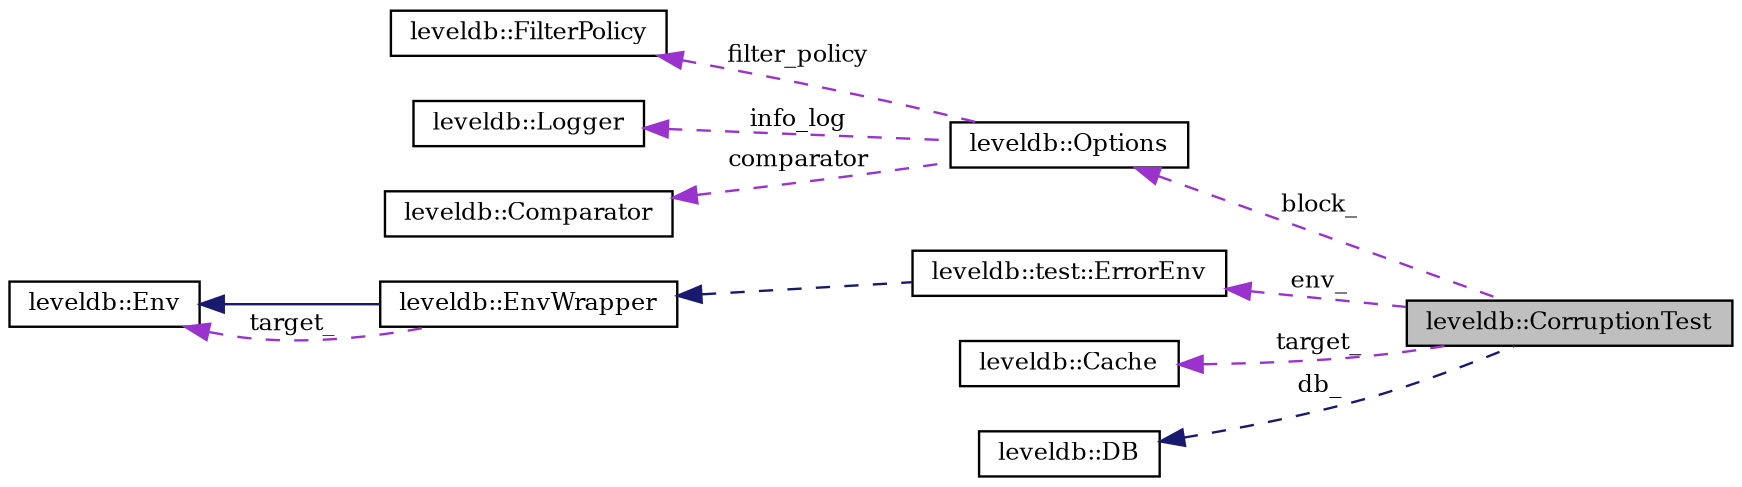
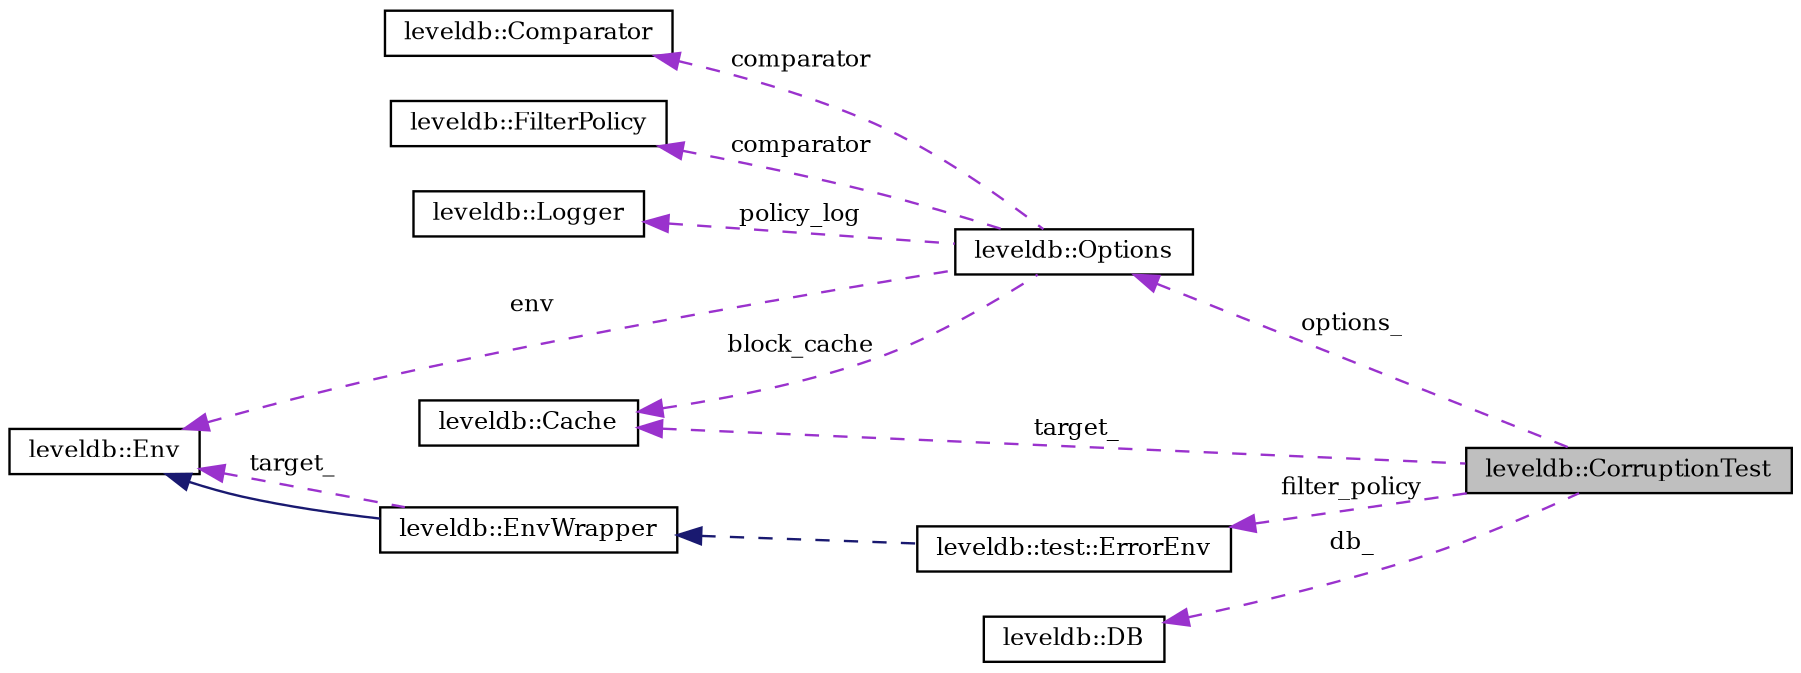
(795, 56) -> (797, 146)
(795, 120) -> (797, 215)
(1317, 206) -> (1349, 324)
(1317, 282) -> (1349, 488)
none -> (579, 336)
none -> (858, 364)
(1352, 402) -> (1387, 567)
